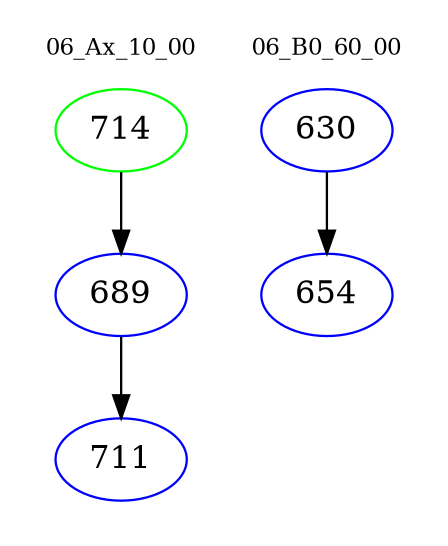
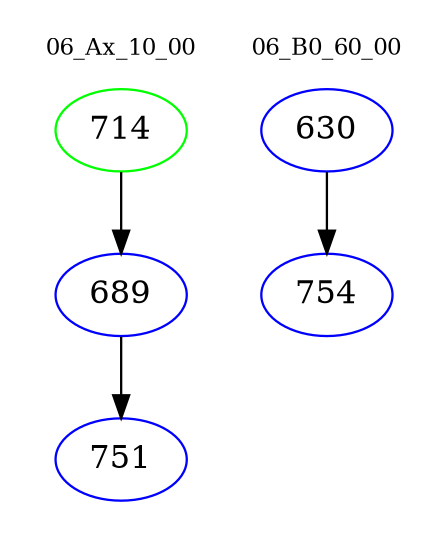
(327, 295) -> (327, 295)
(121, 460) -> (121, 460)
